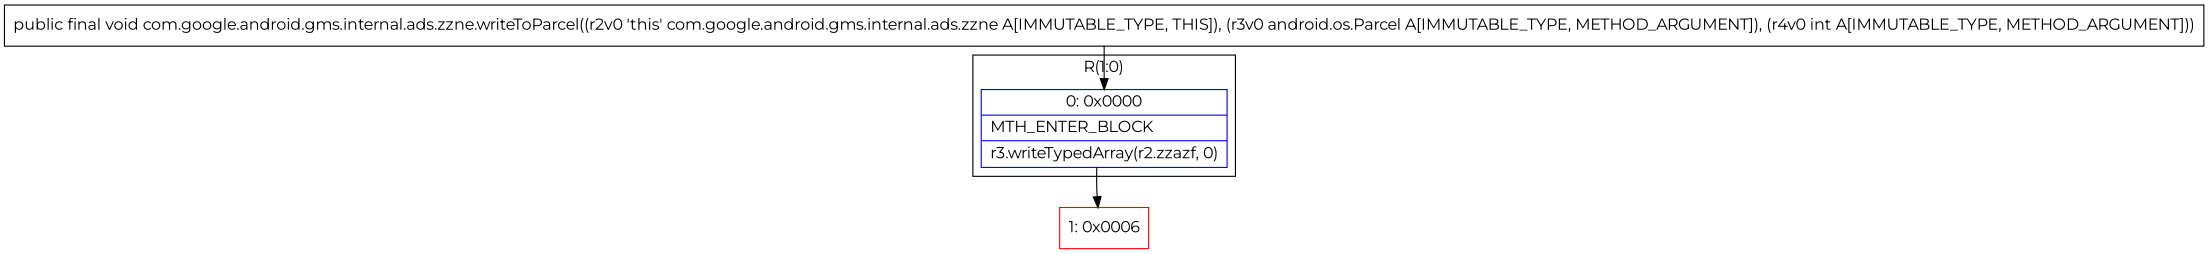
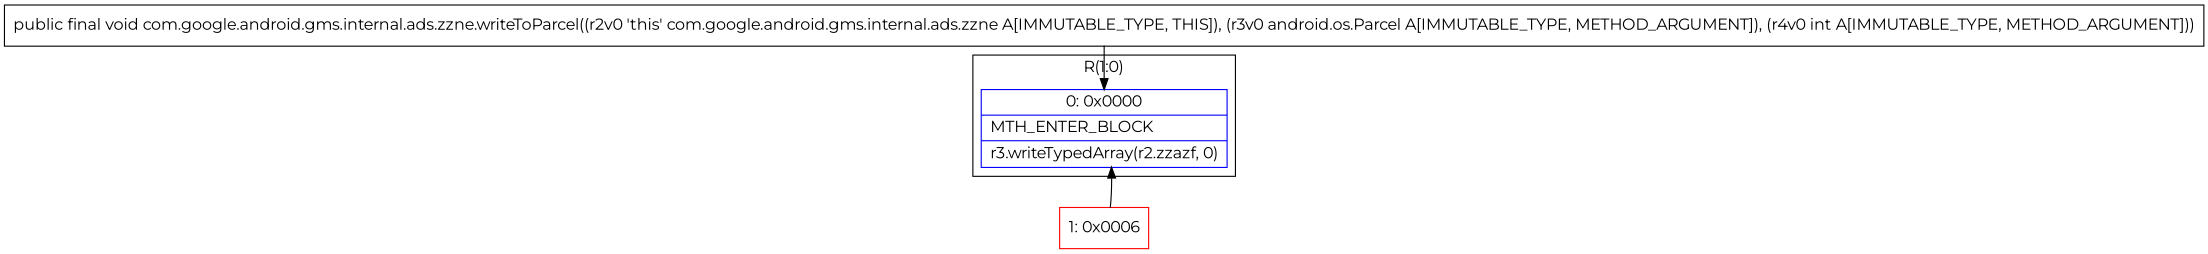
(1097, 183) -> (1111, 193)
